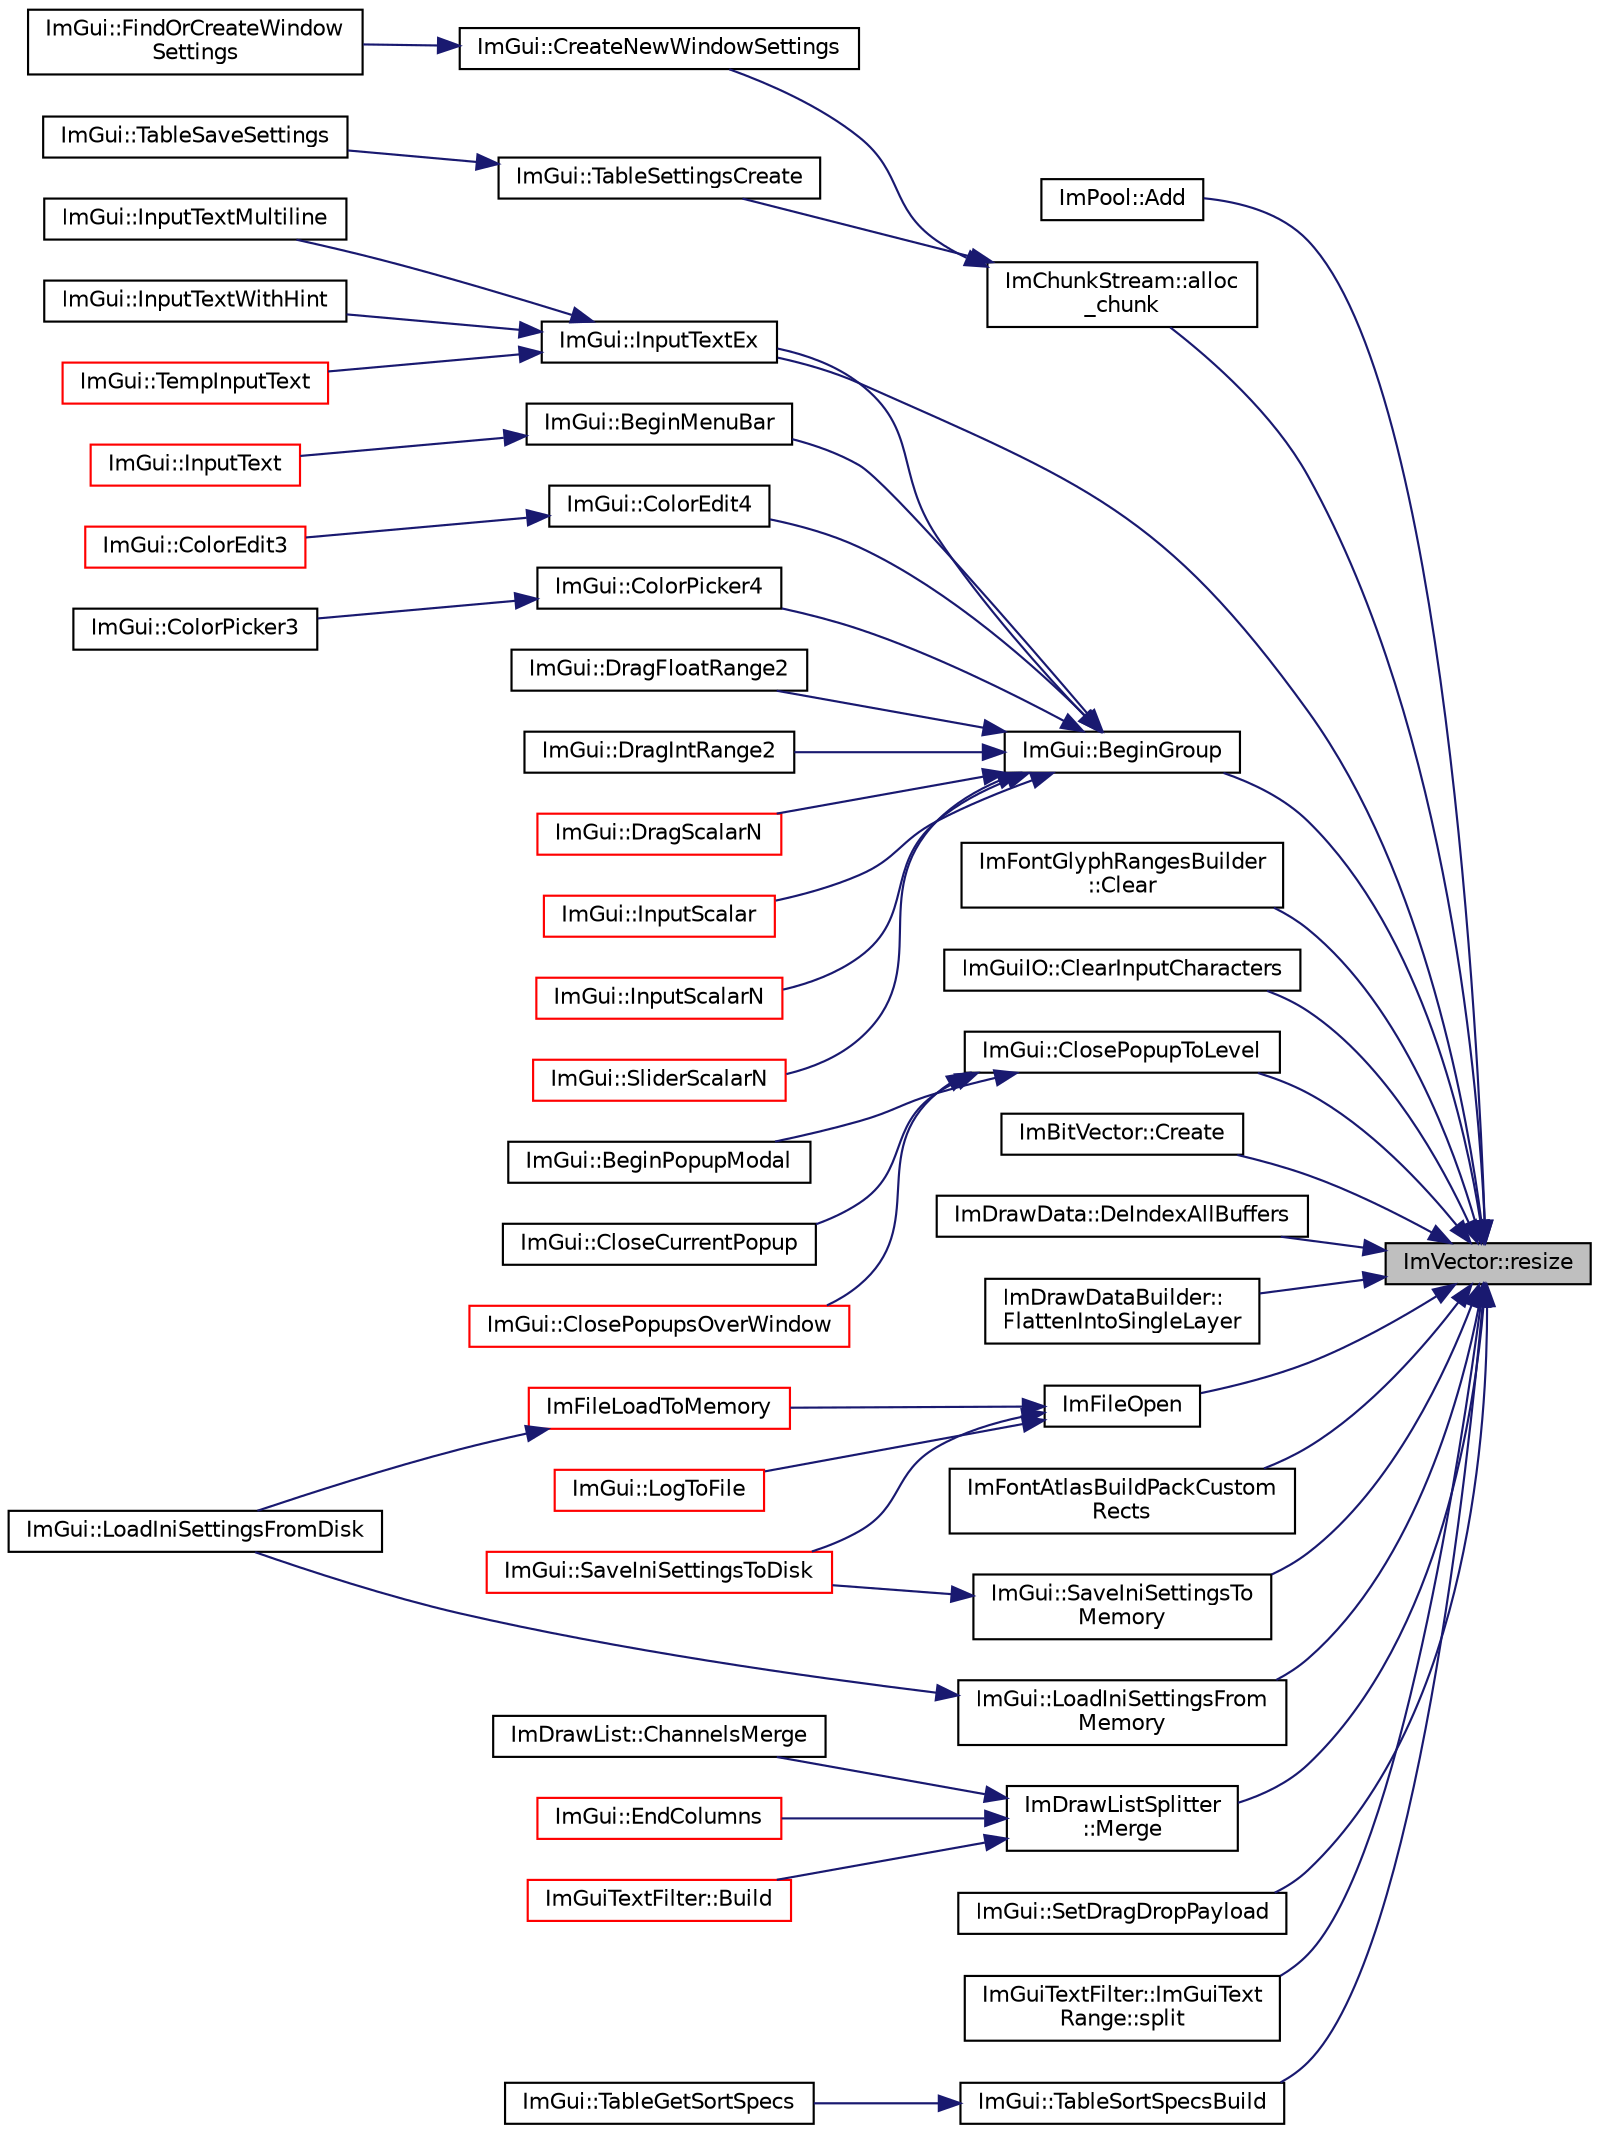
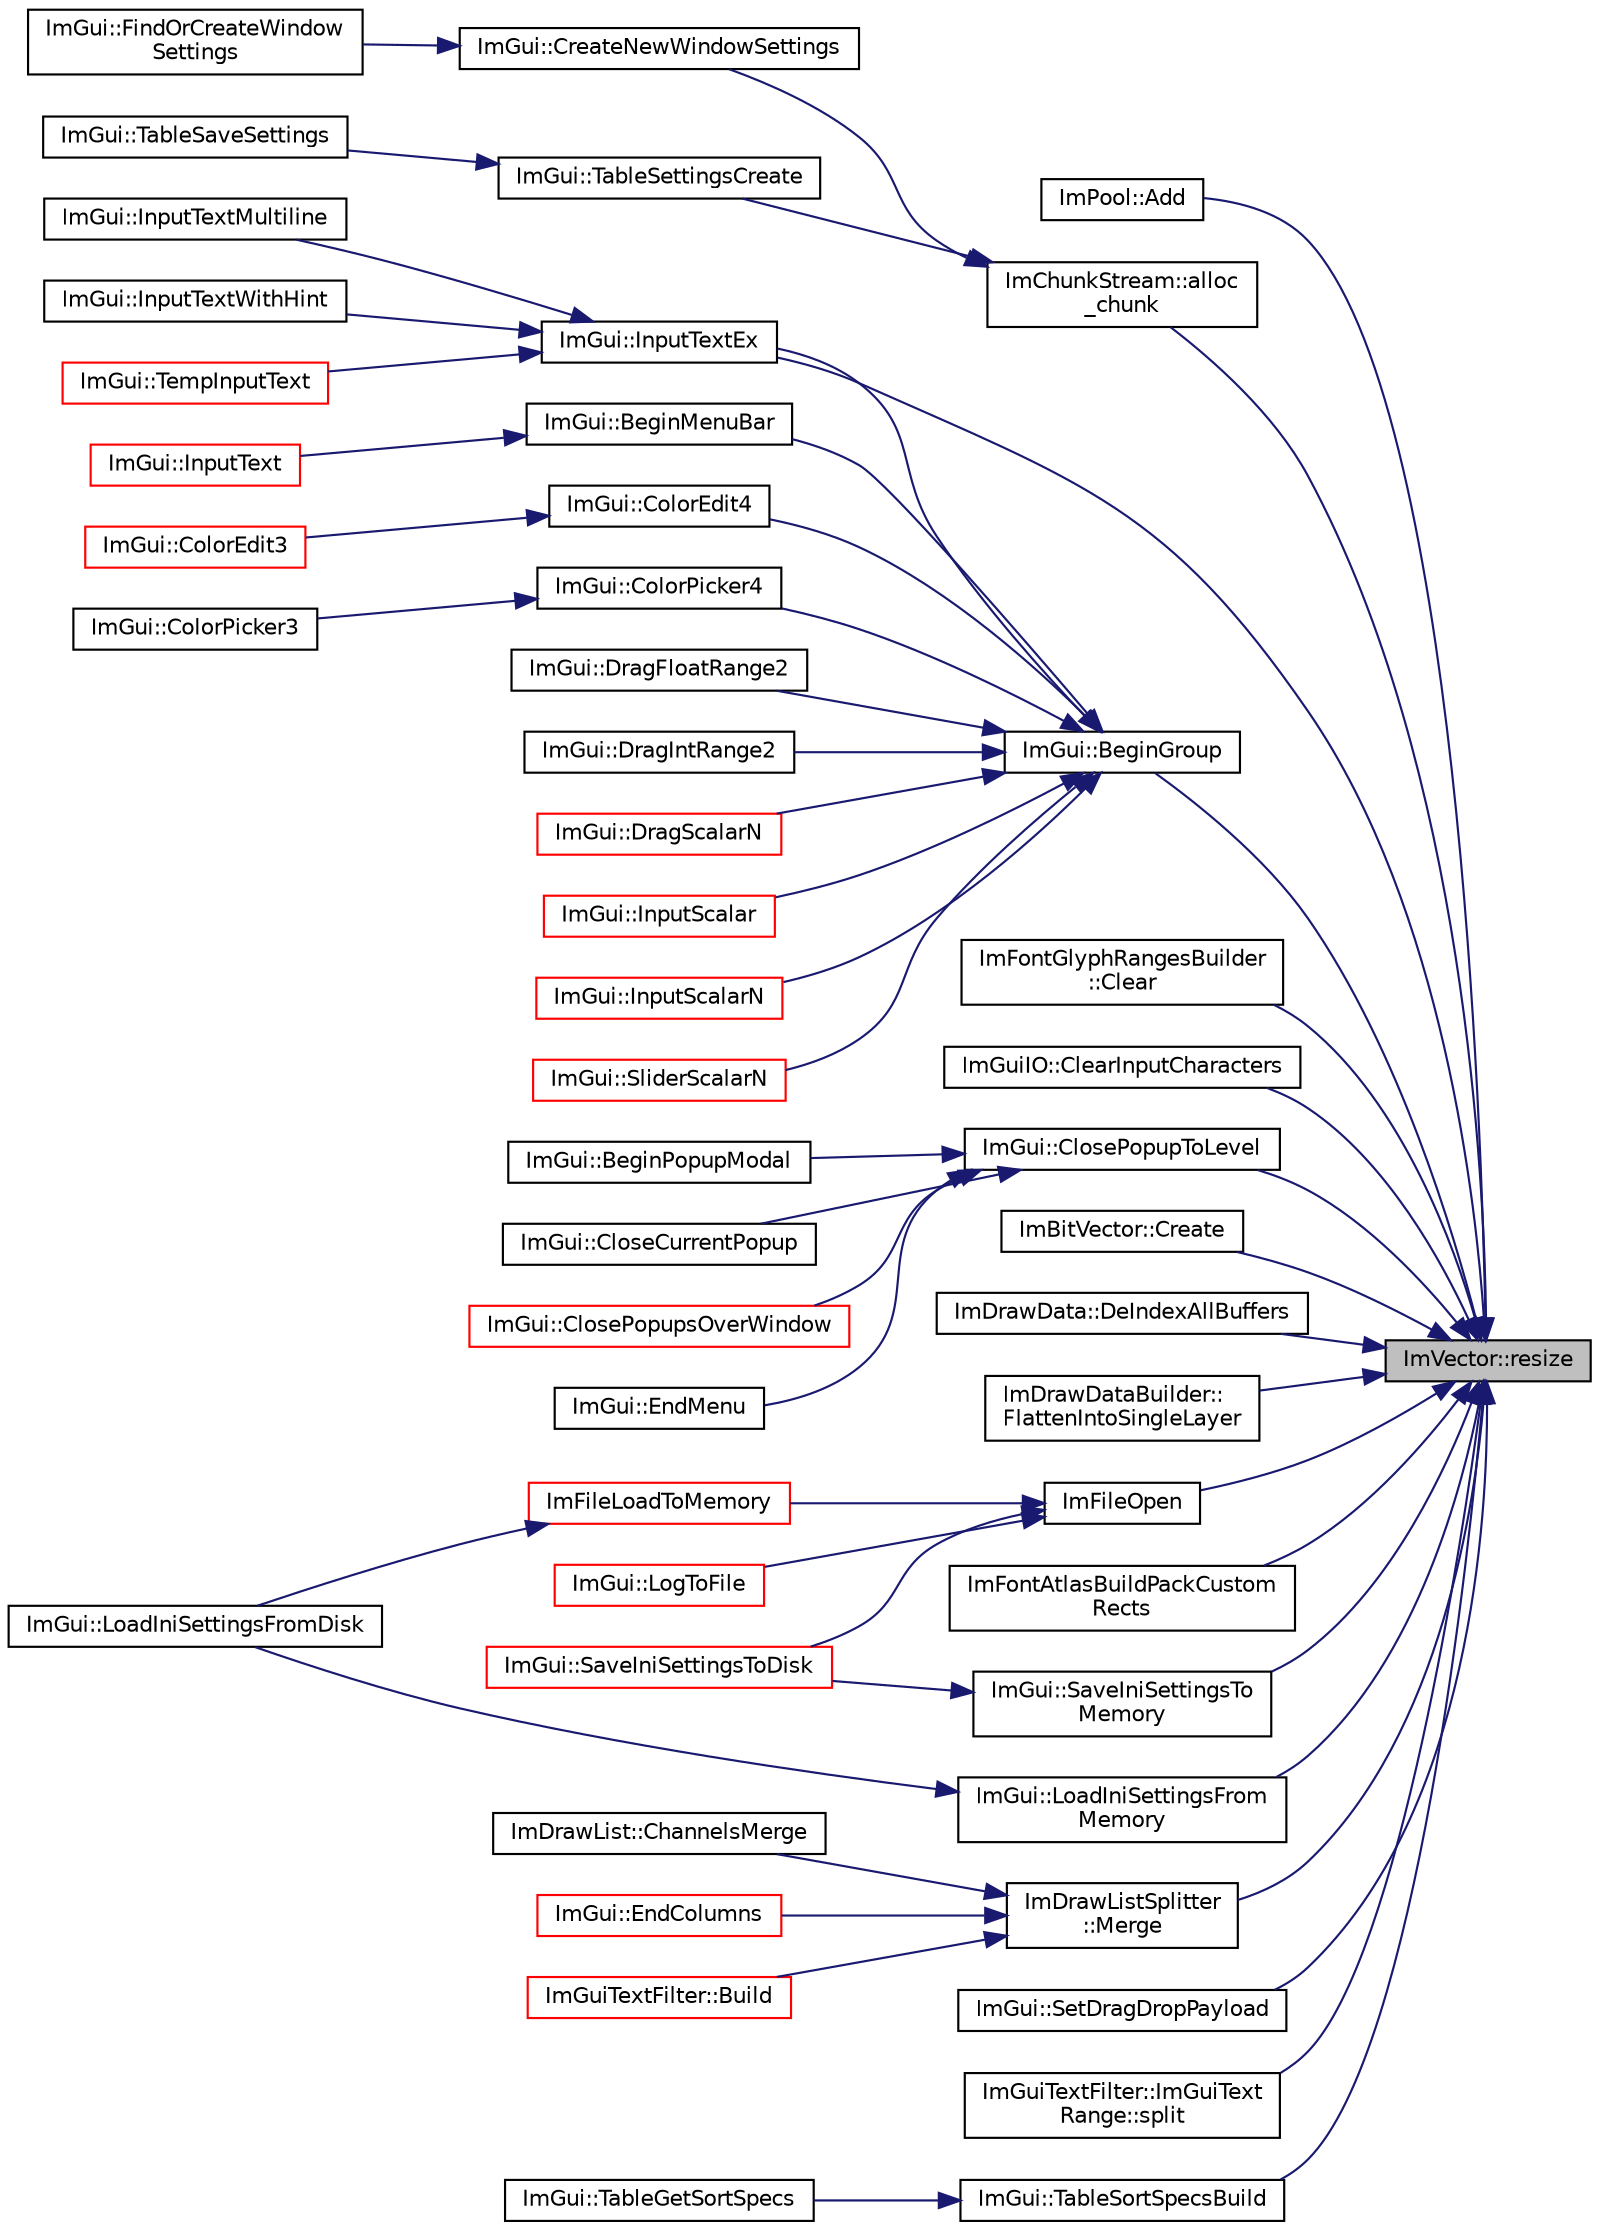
none -> (659, 1408)
